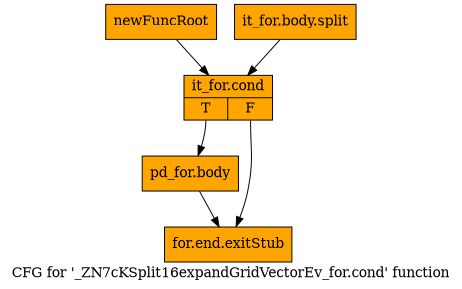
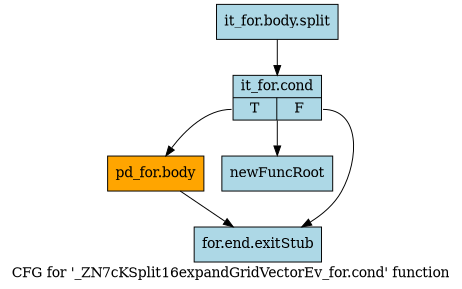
(161, 22) -> (277, 174)
(295, 22) -> (277, 22)
(189, 54) -> (277, 133)
(228, 98) -> (277, 98)
(228, 245) -> (258, 245)
